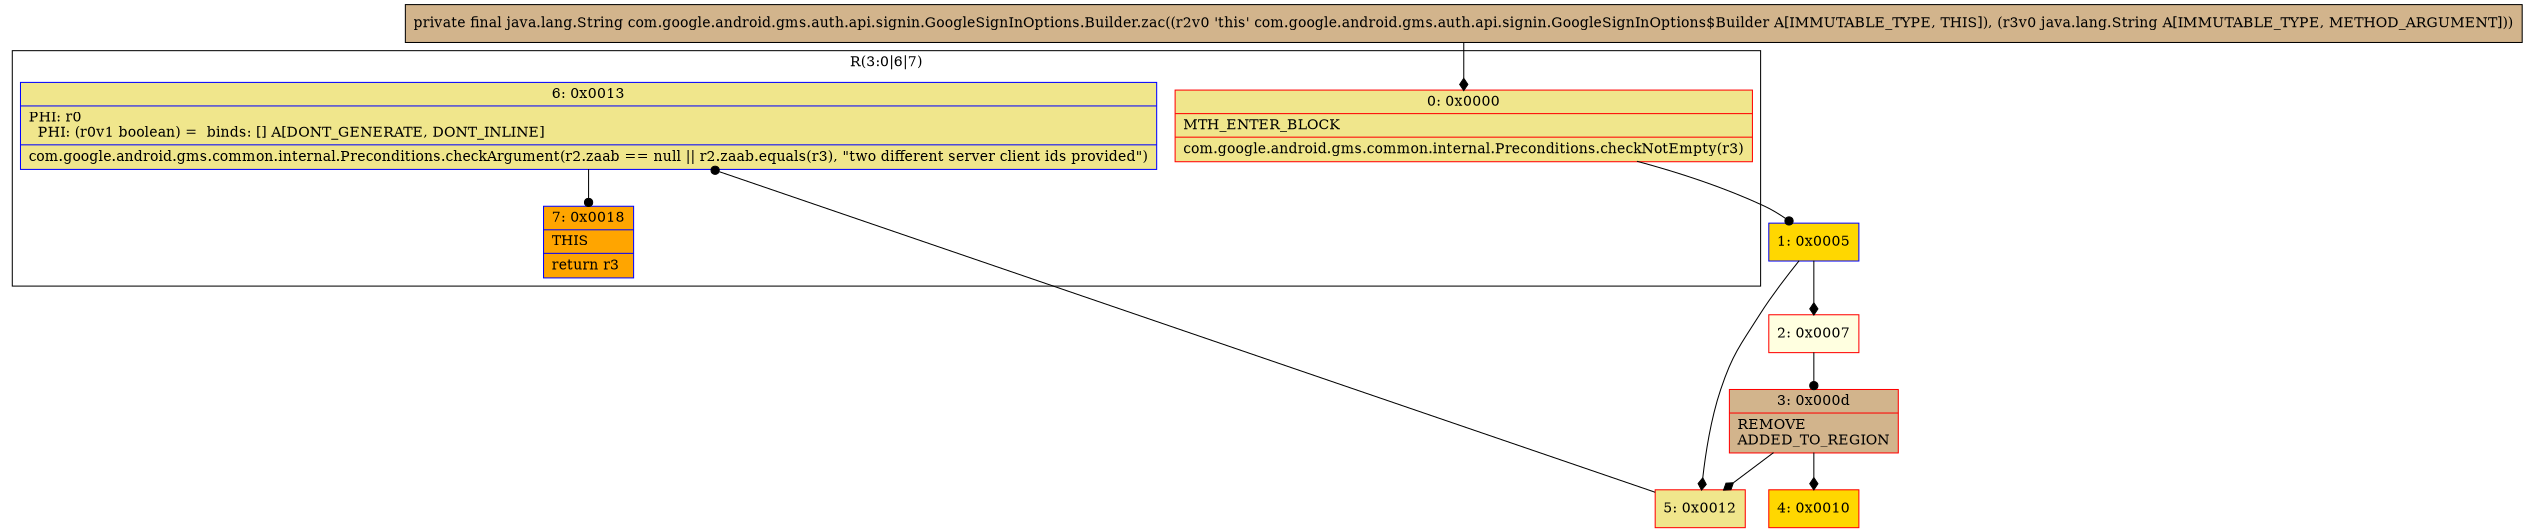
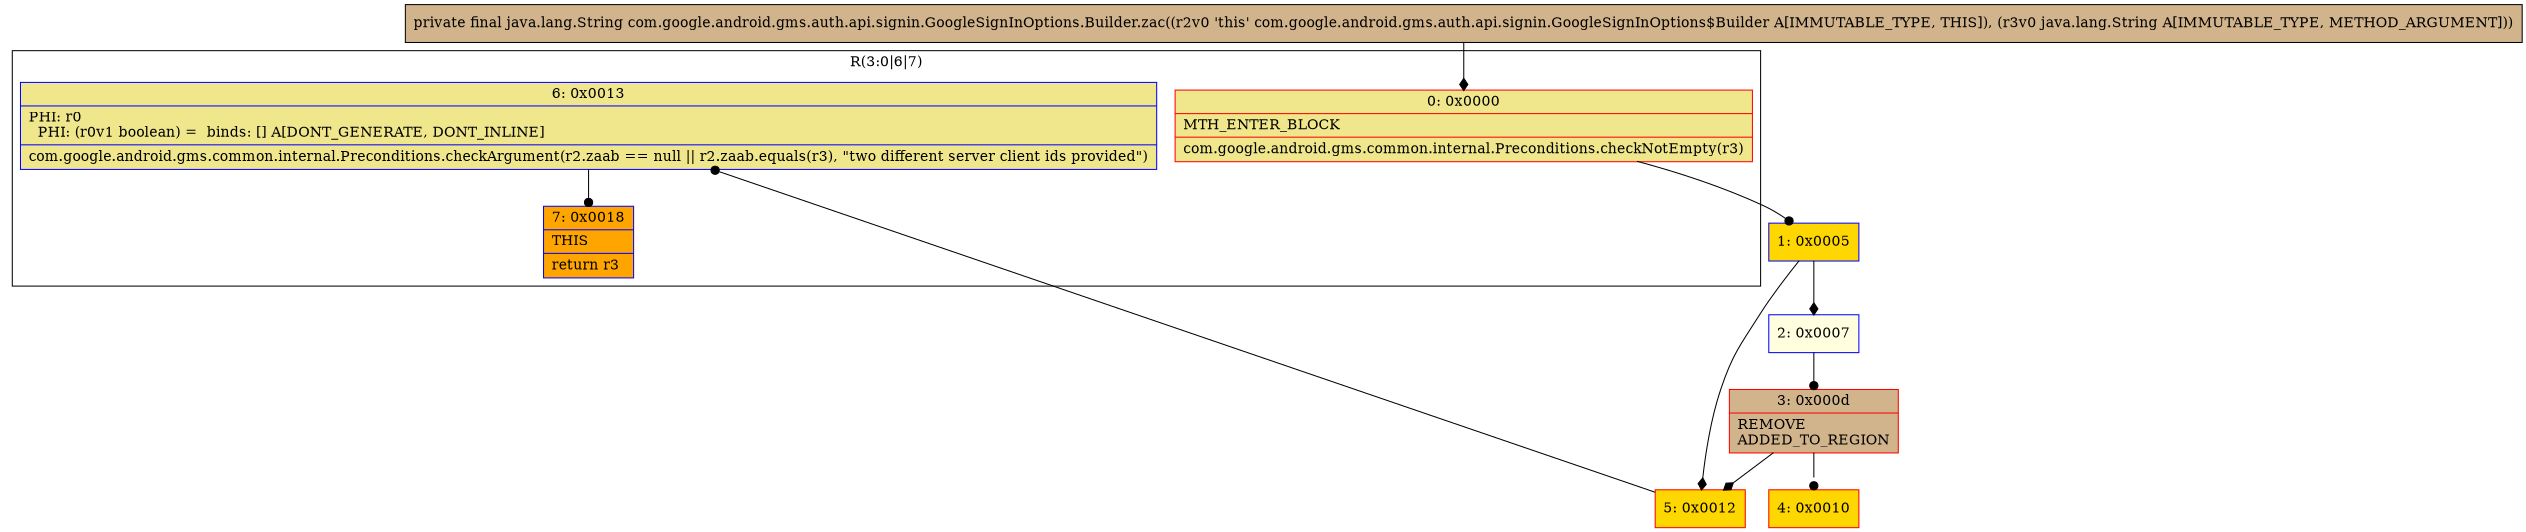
(1814, 334) -> (1814, 334)
(1814, 465) -> (1814, 465)
(1700, 509) -> (1700, 509)
